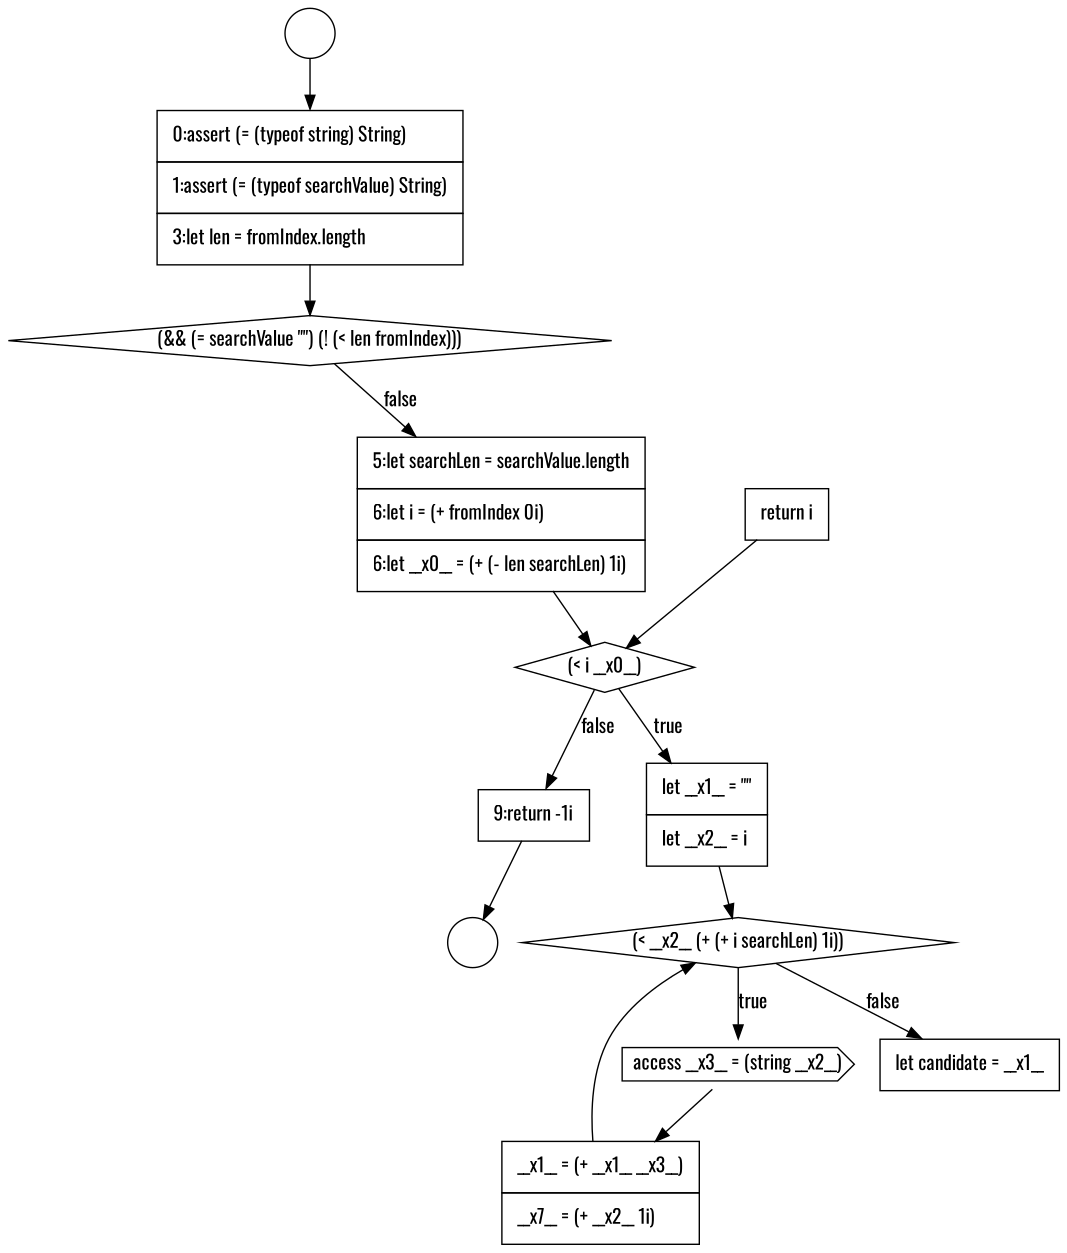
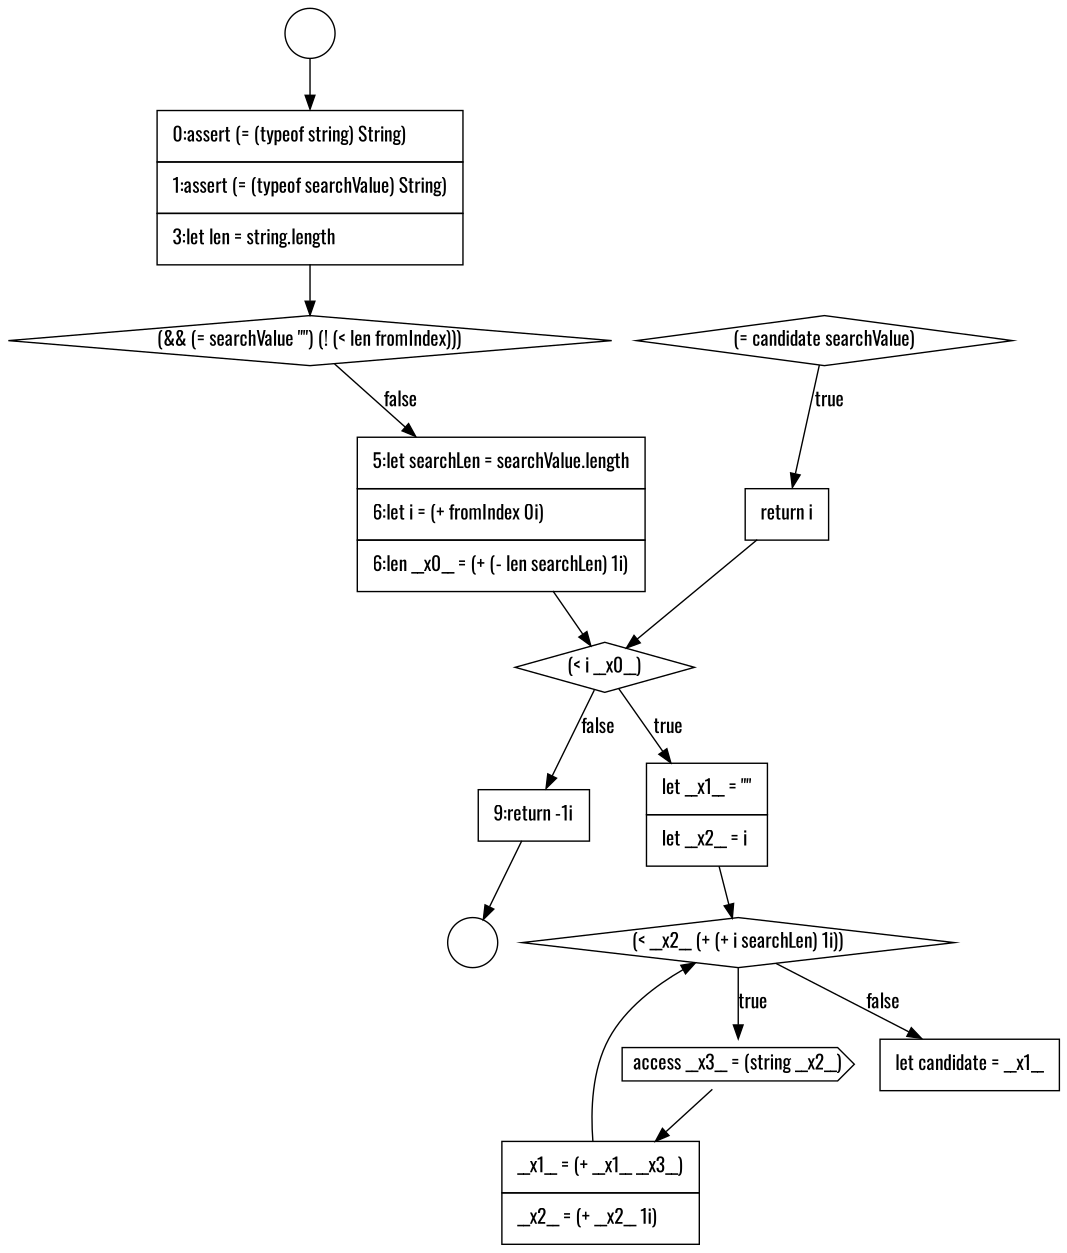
(269, 238) -> (254, 238)
none -> (824, 341)
(500, 565) -> (500, 565)
(587, 1218) -> (587, 1218)
